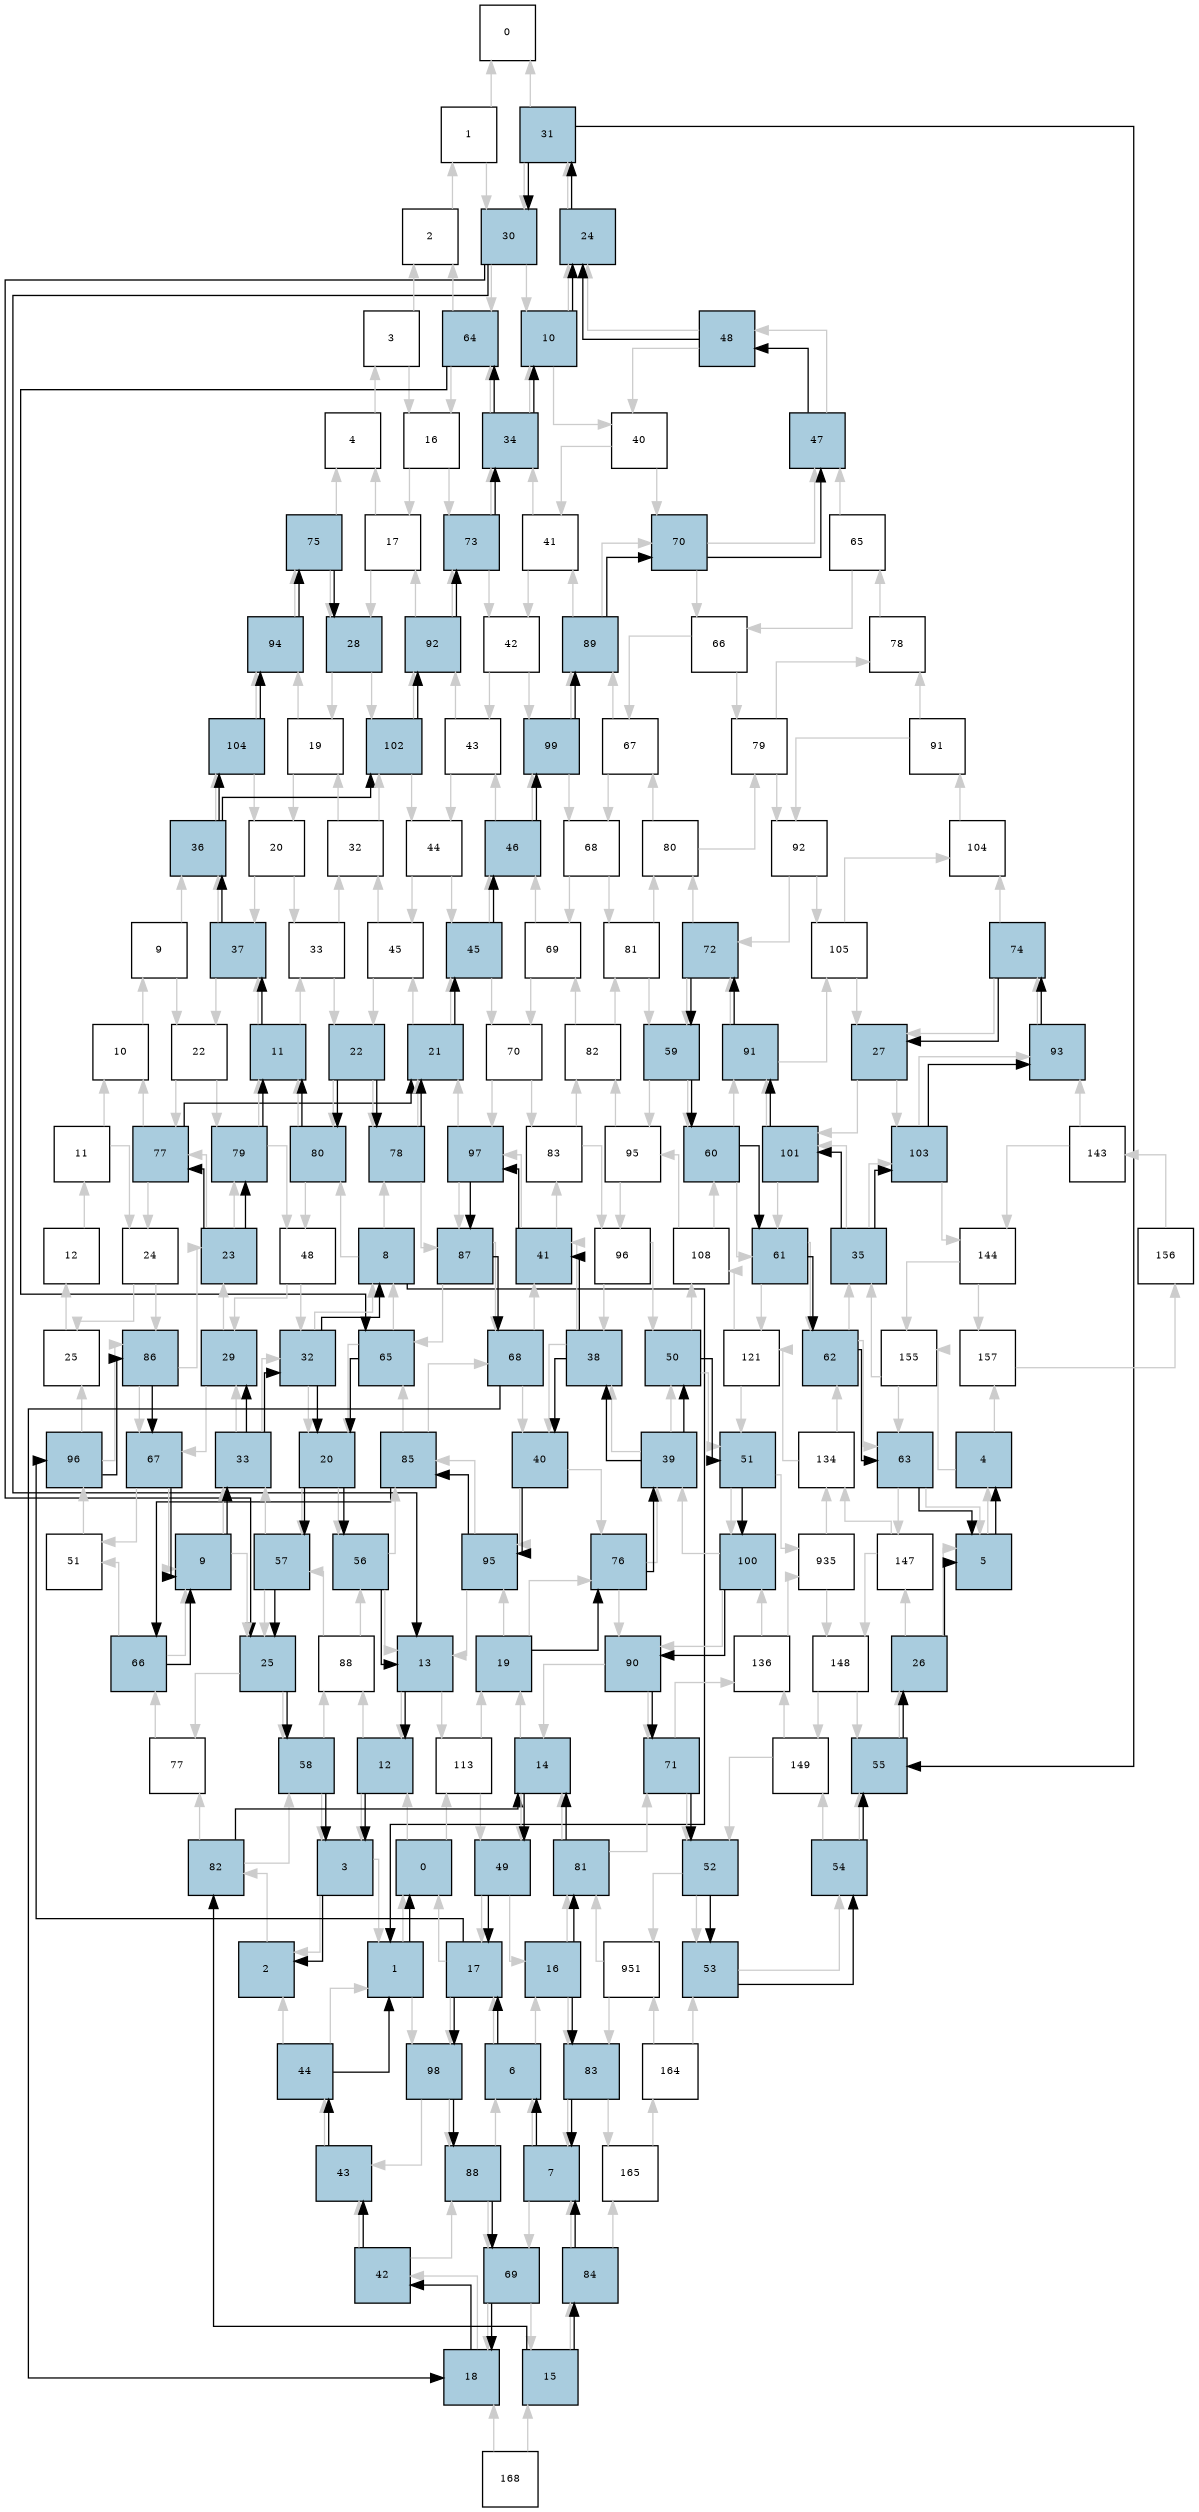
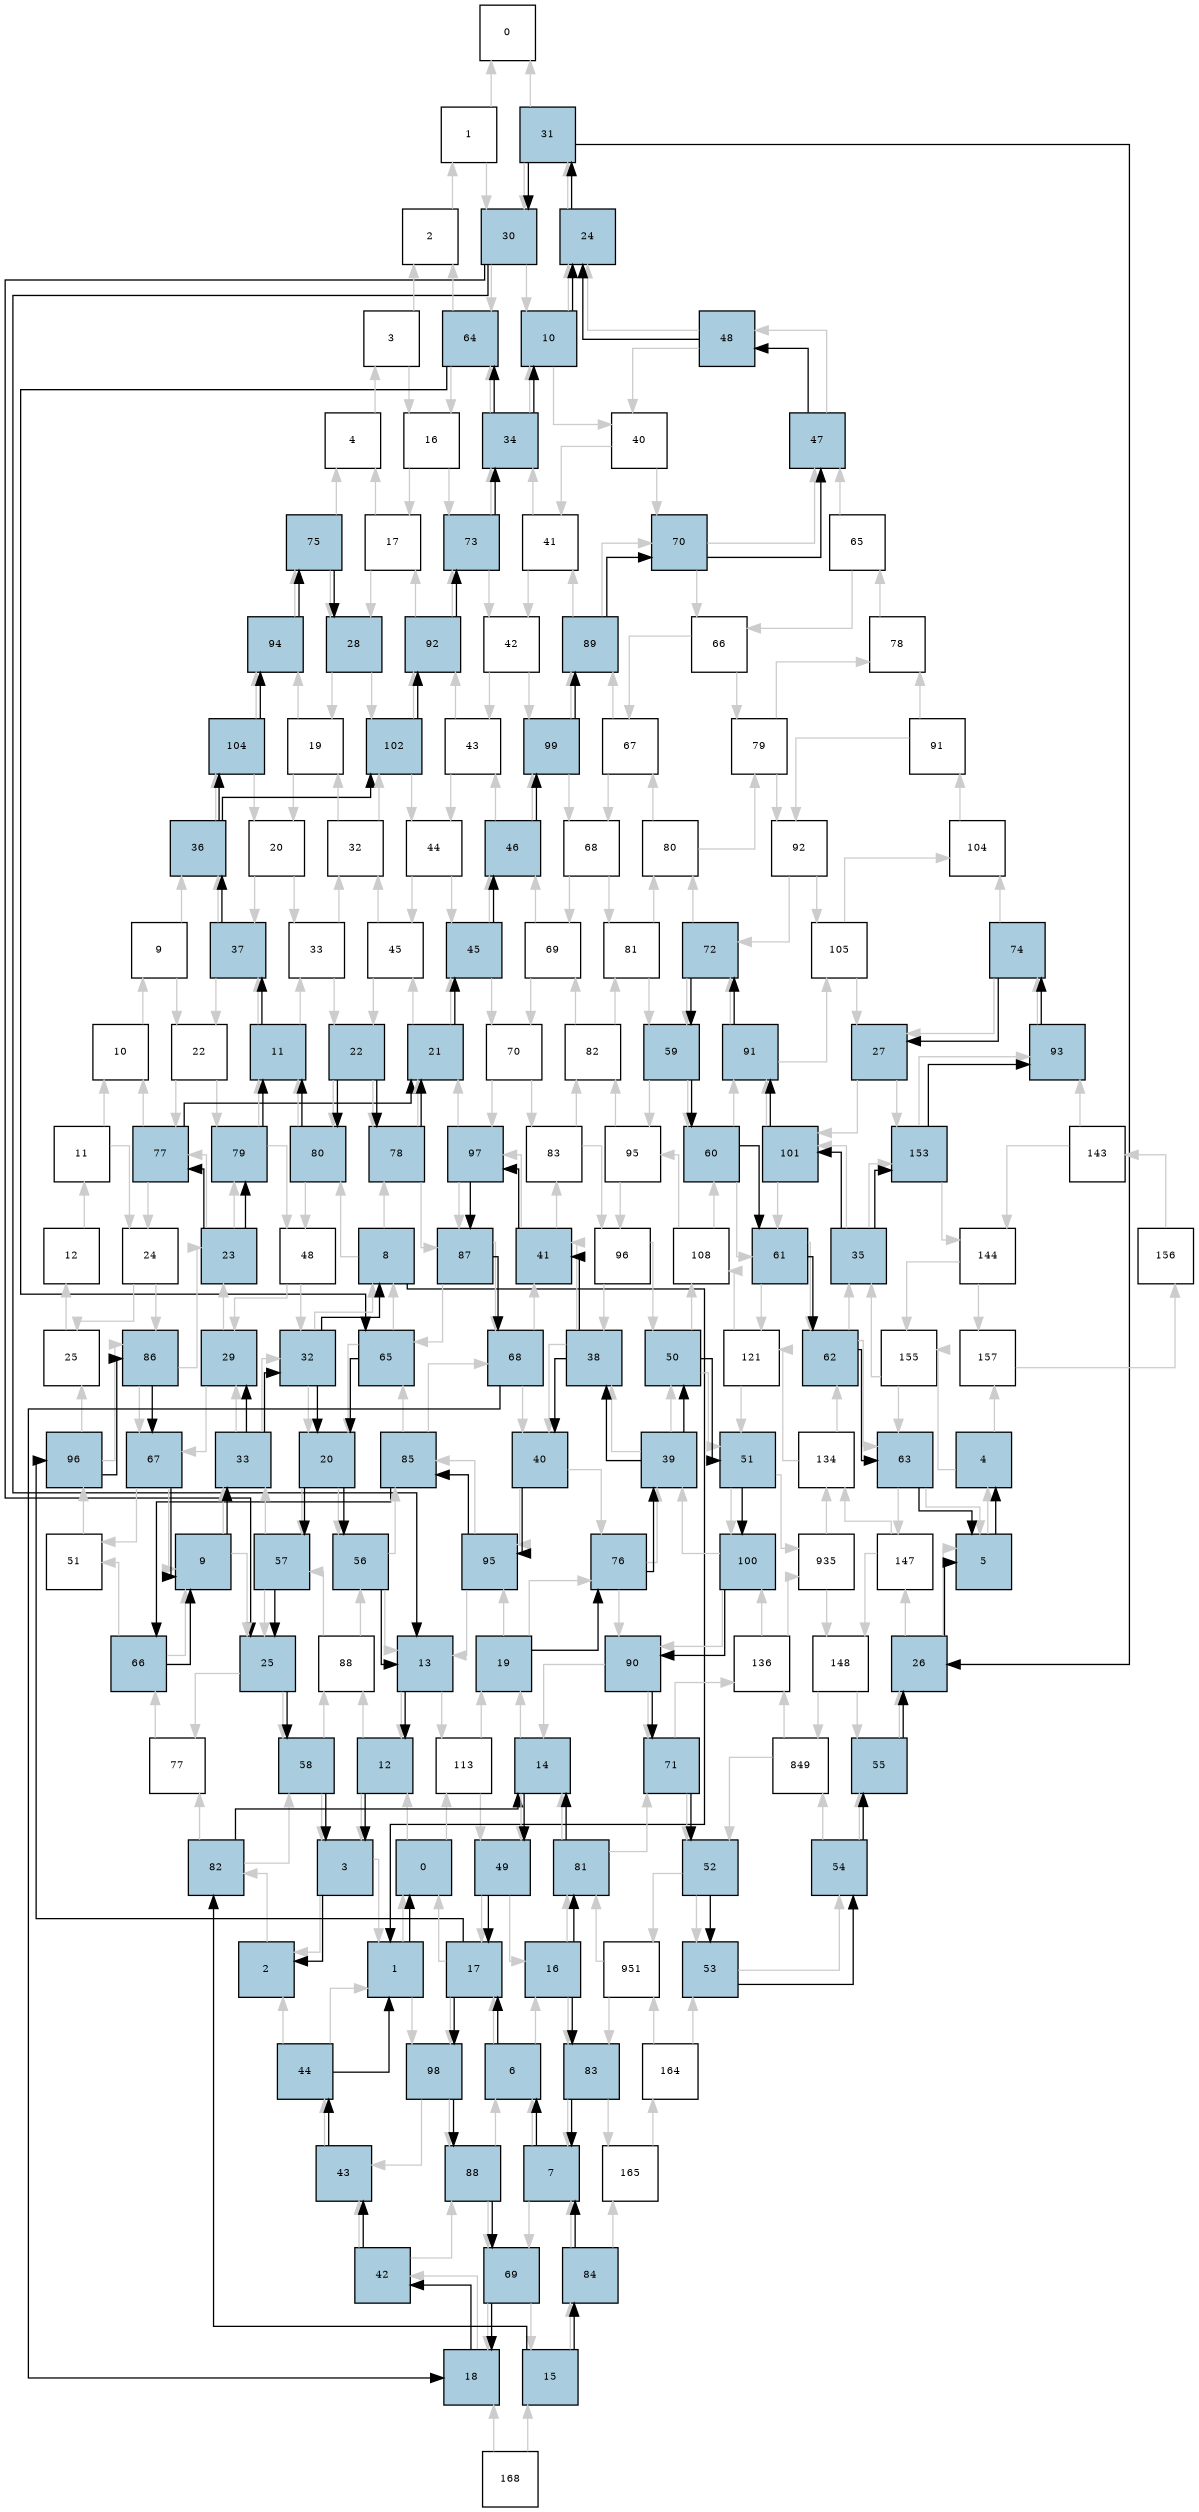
(1134, 774) -> (1129, 712)
(919, 1154) -> (919, 1154)
(801, 1766) -> (801, 1766)
